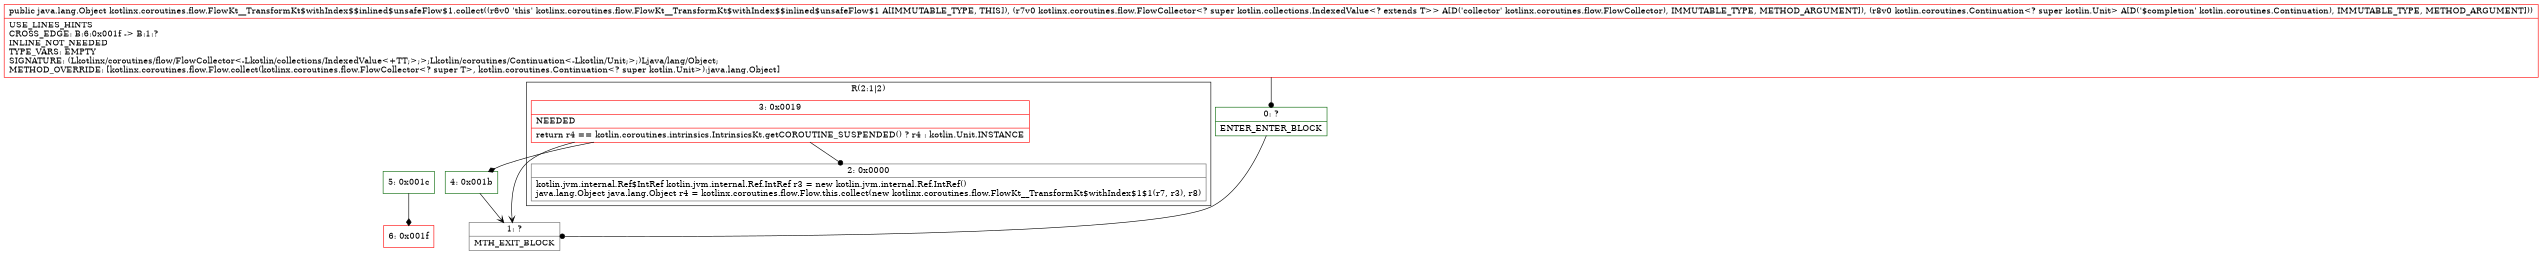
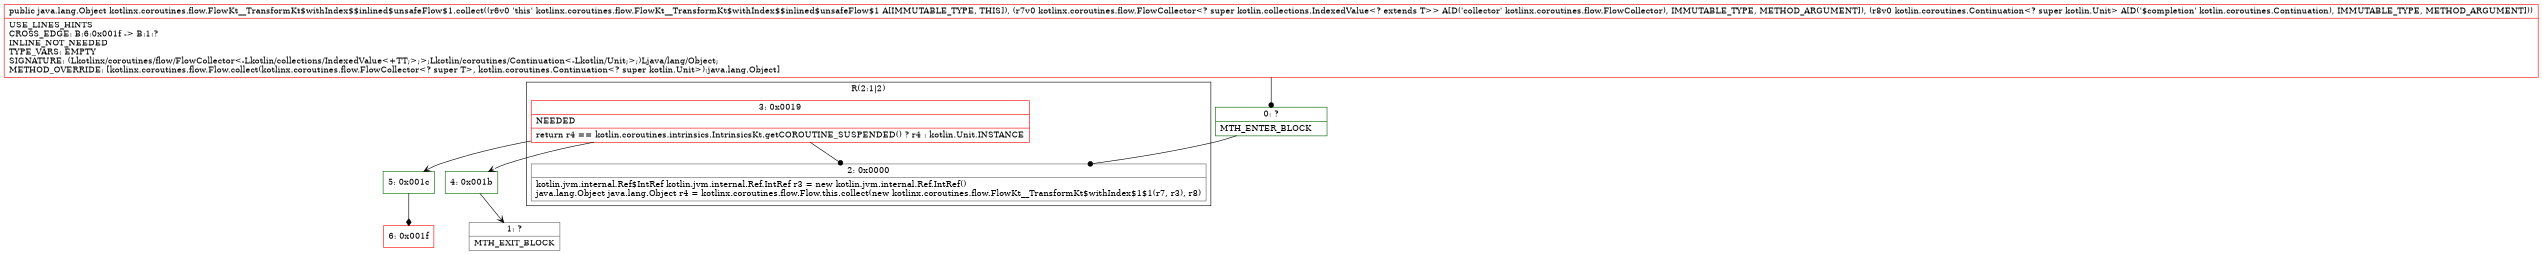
(1271, 128) -> (1266, 128)
(522, 159) -> (544, 153)
(522, 169) -> (479, 152)
(935, 233) -> (1165, 152)
